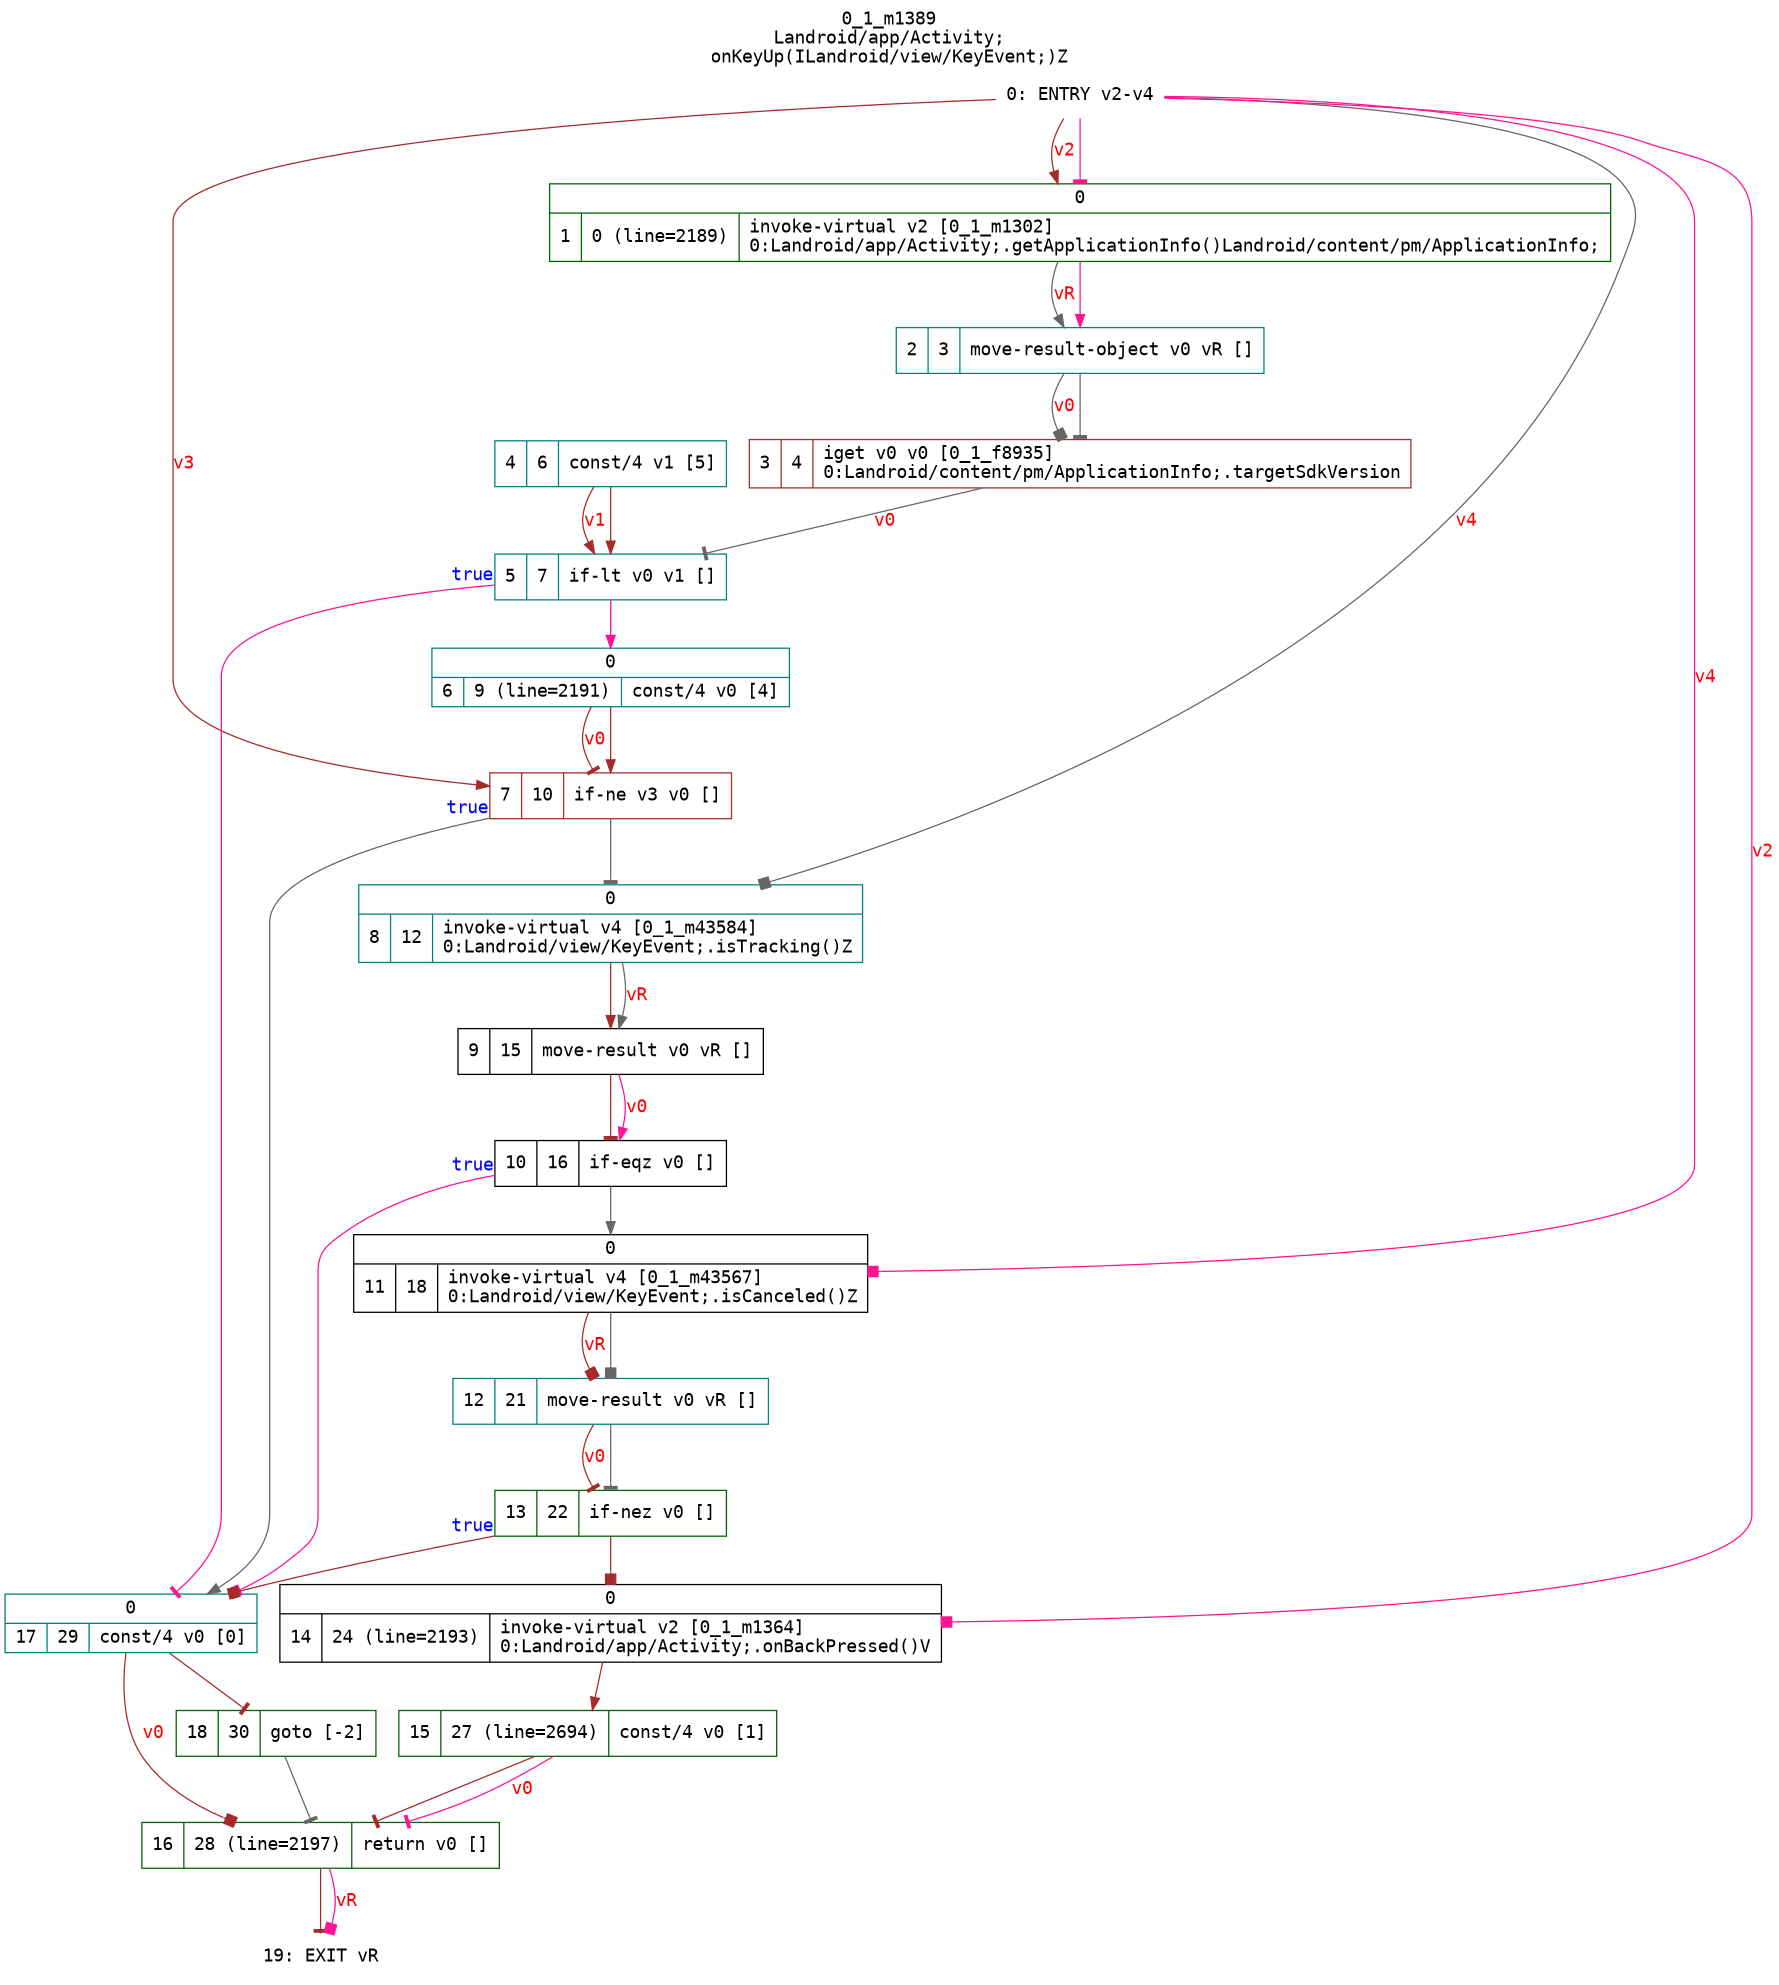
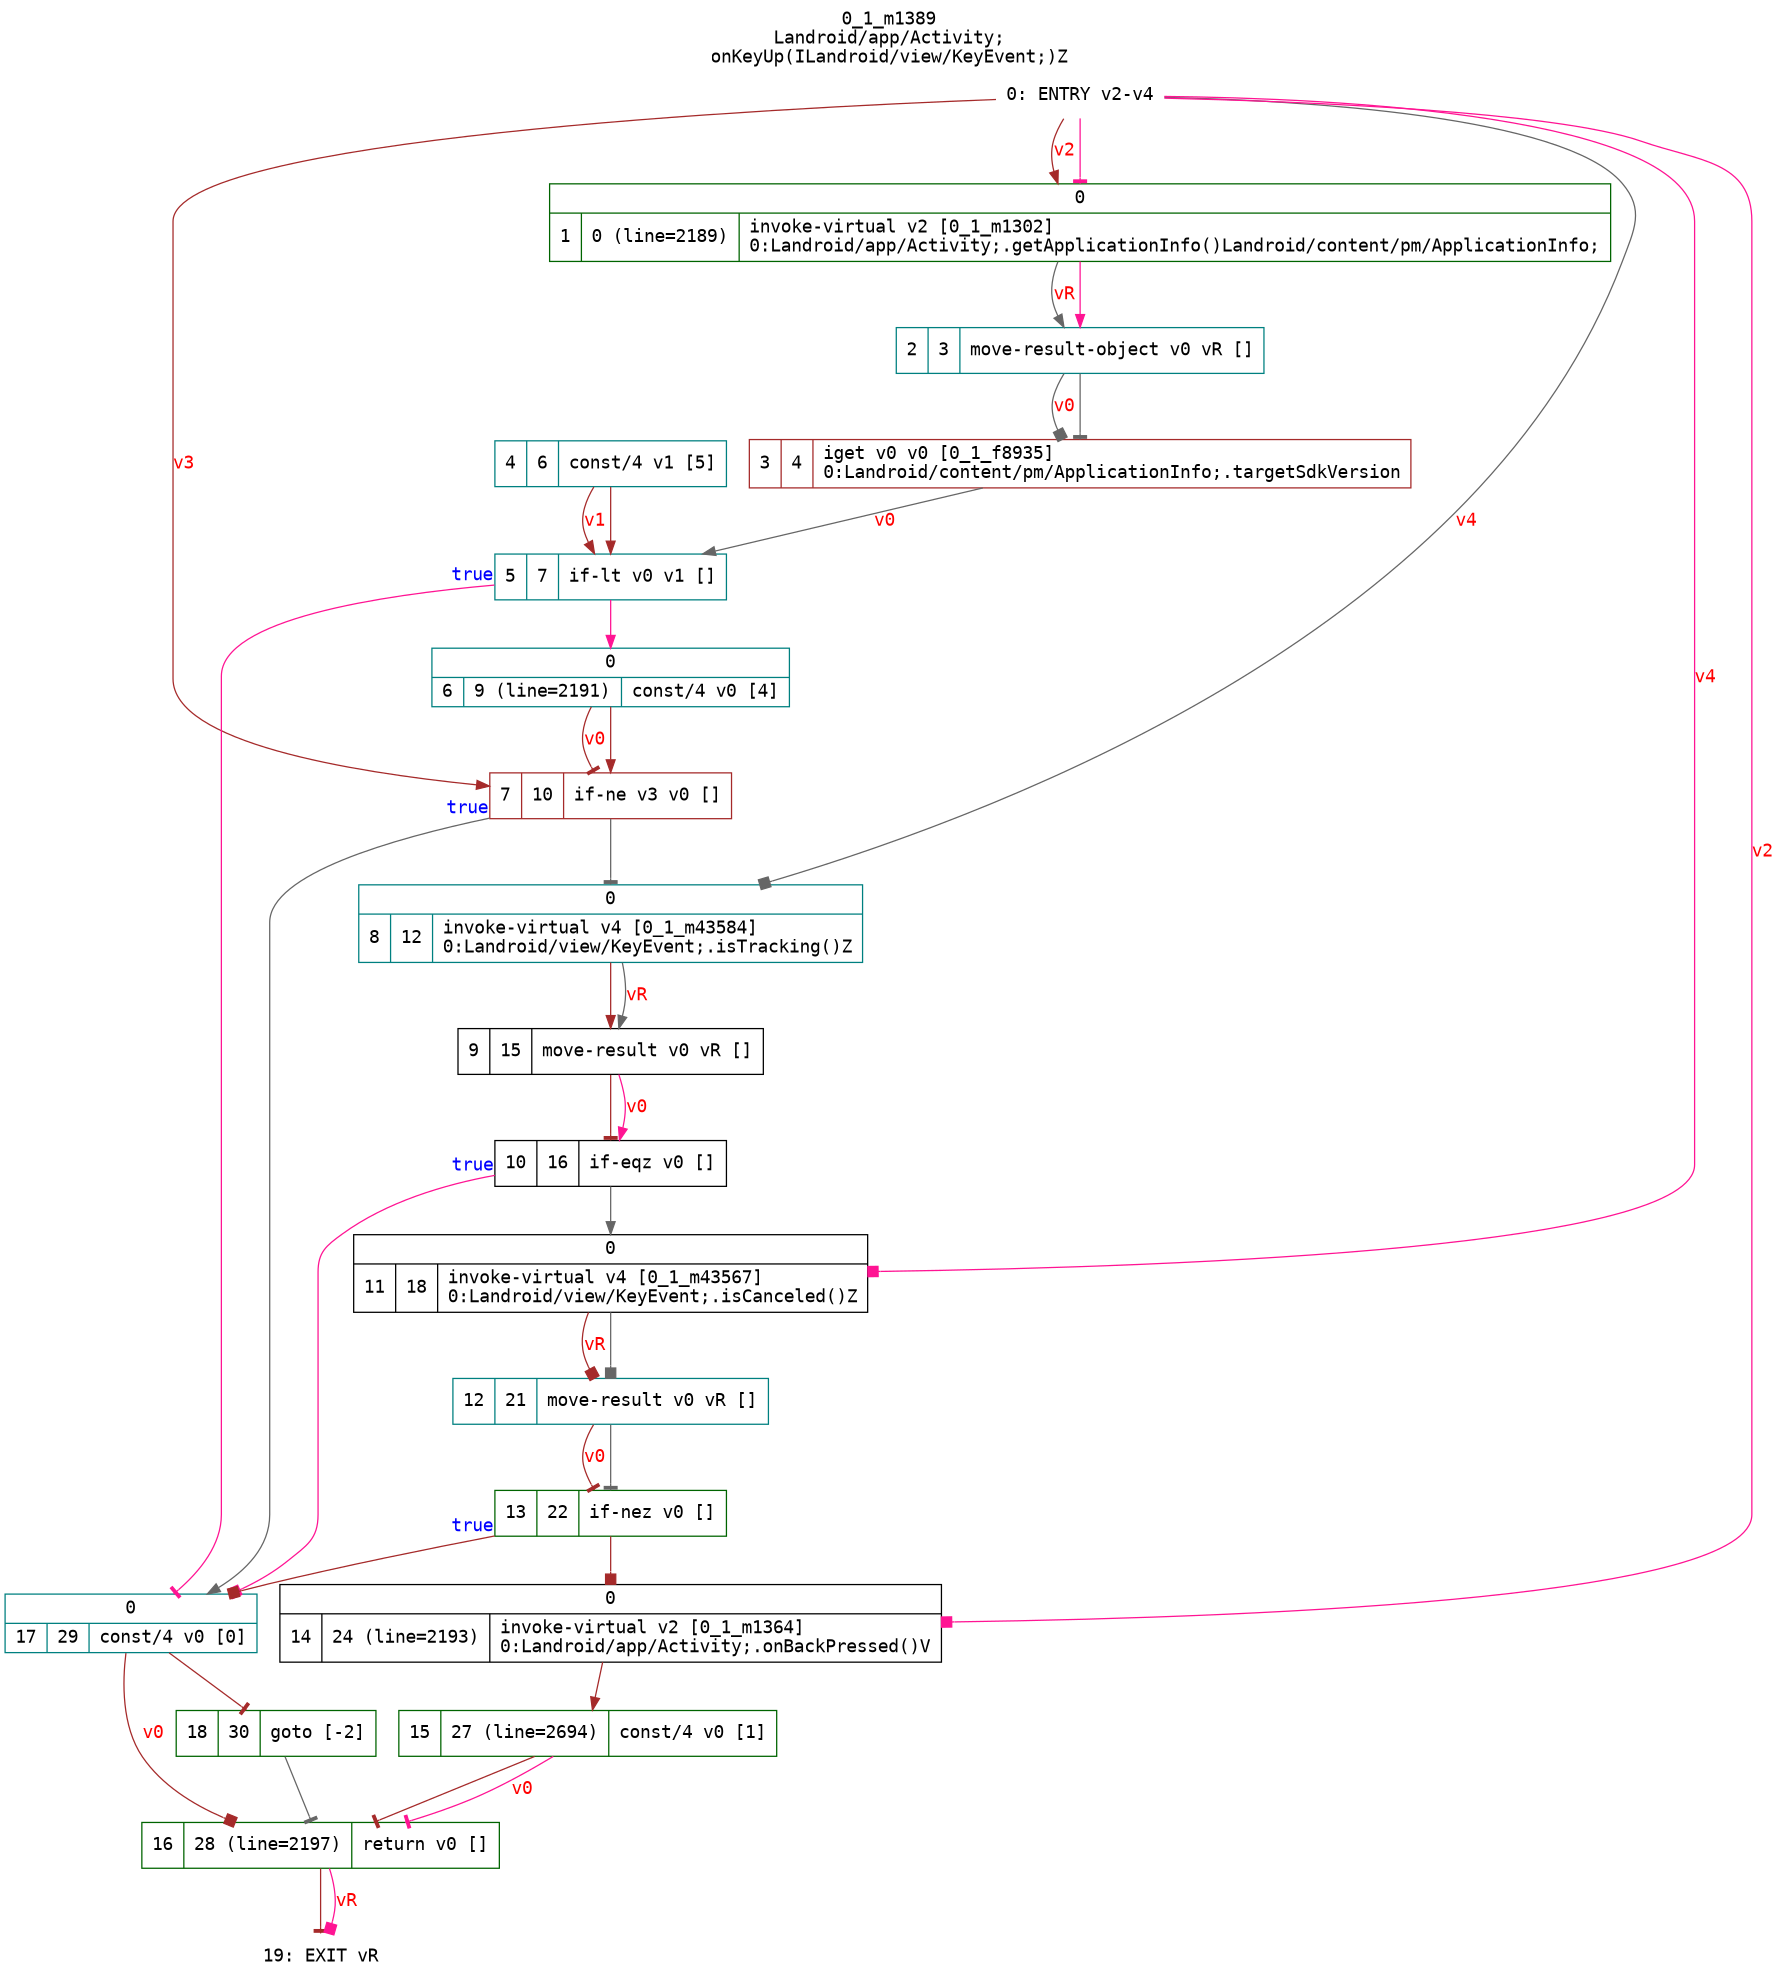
(846, 520) -> (849, 519)
